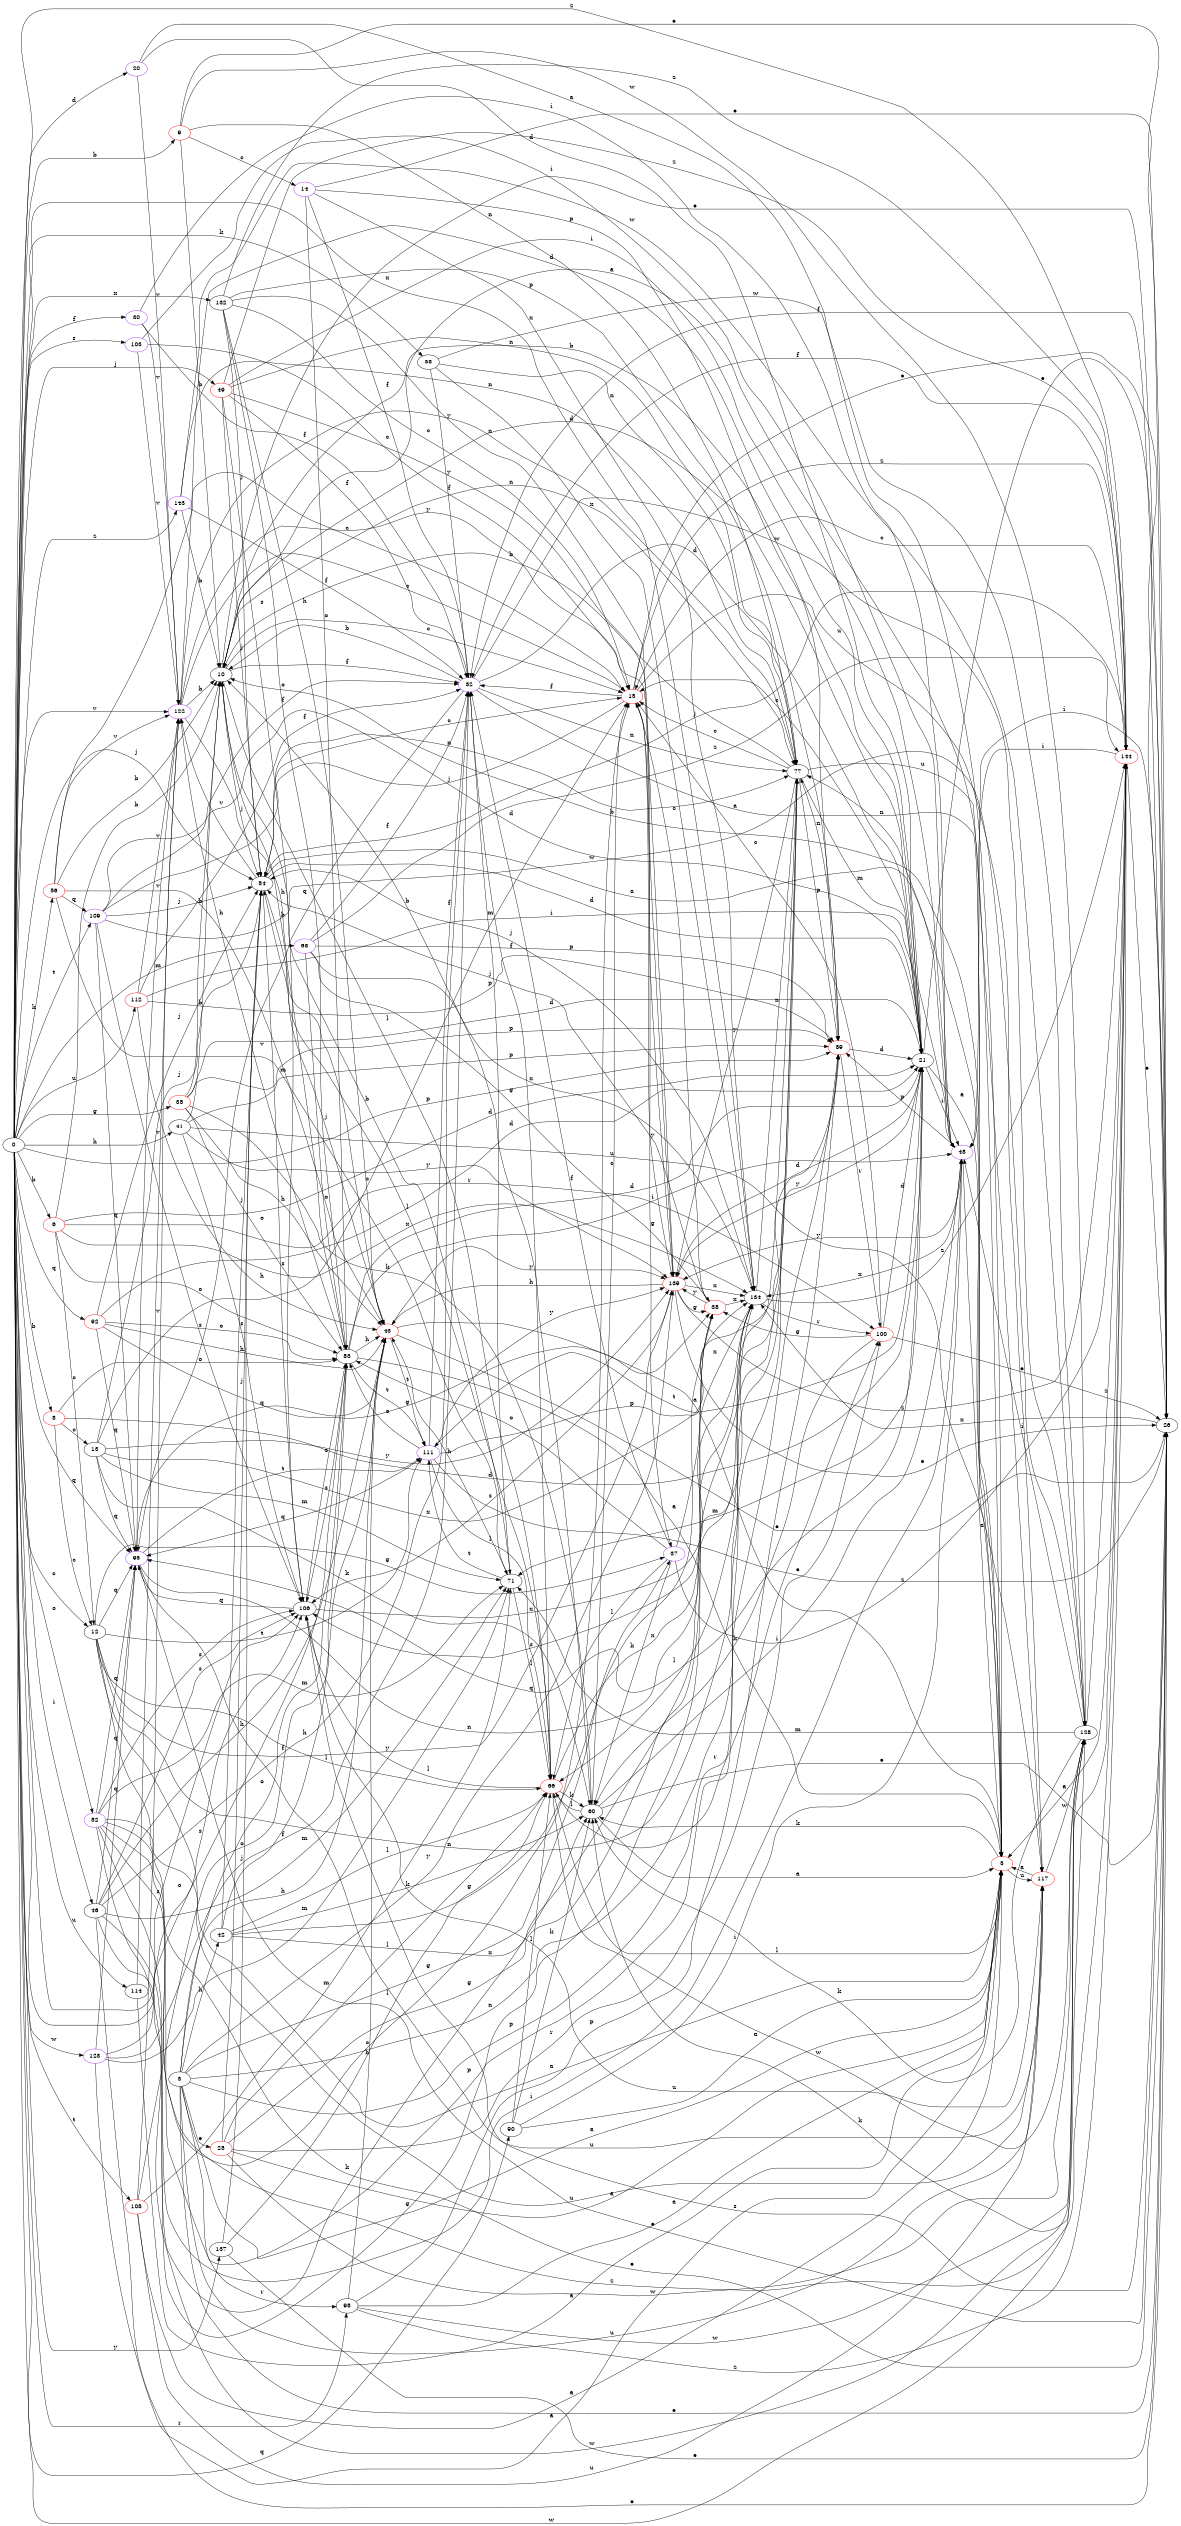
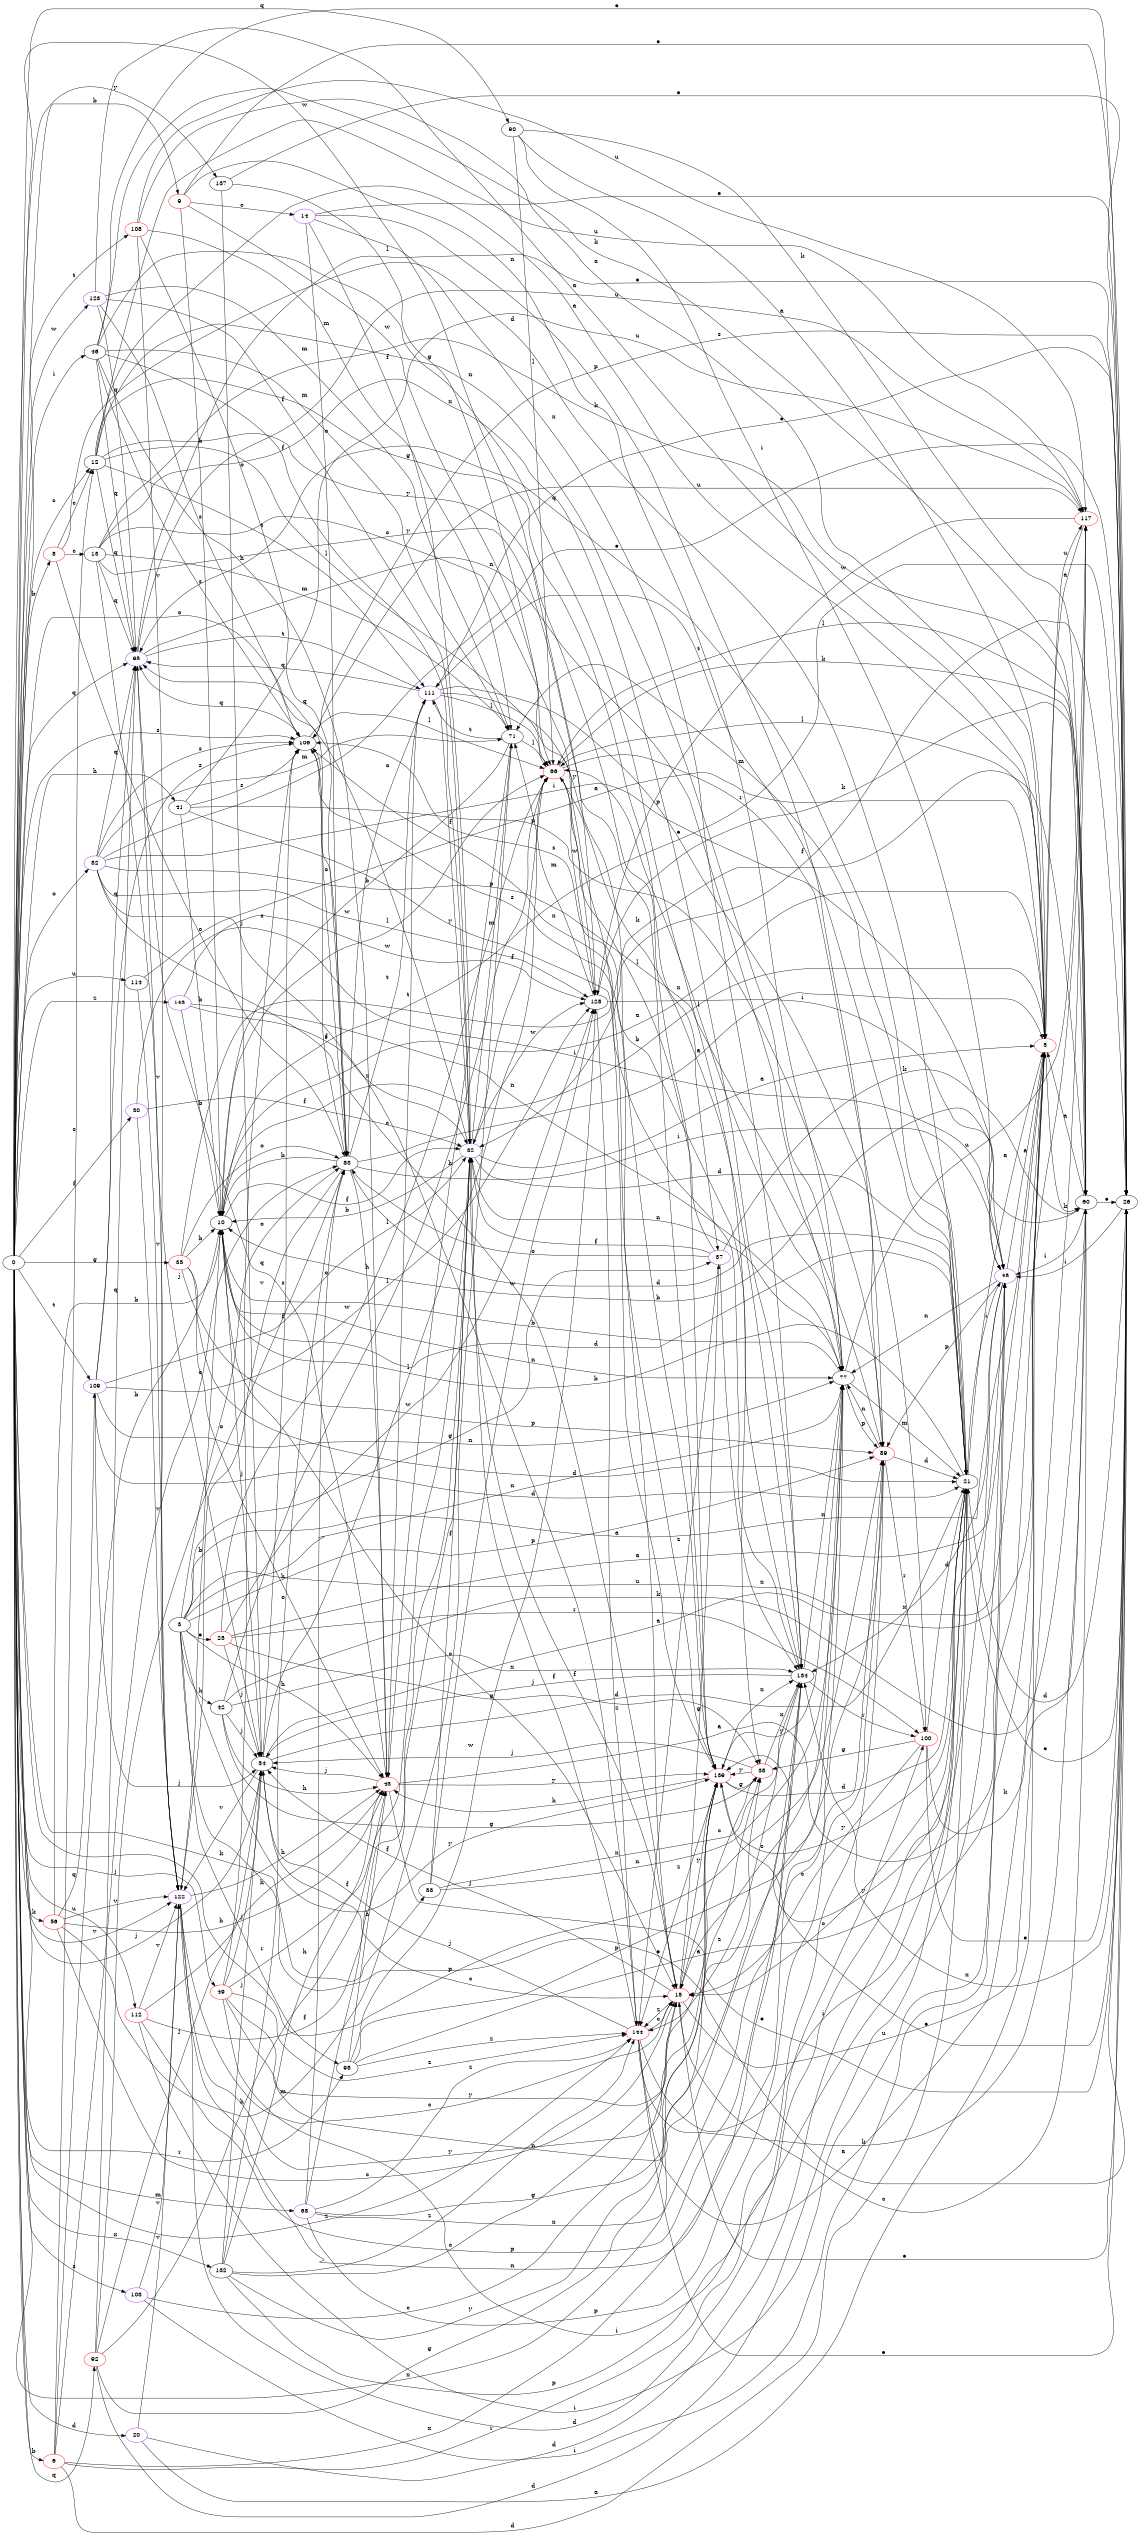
none -> (1096, 1581)
(385, 1757) -> (423, 725)
